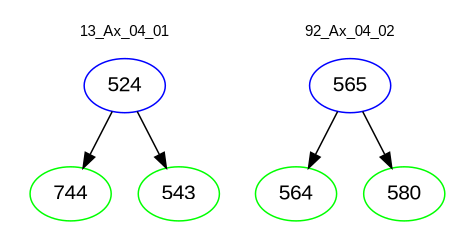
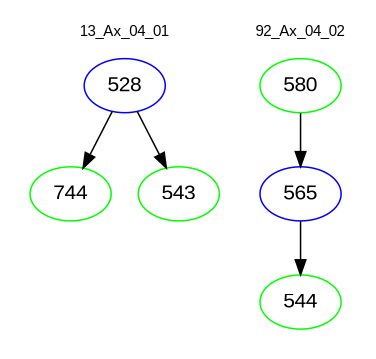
(125, 86) -> (125, 86)
(374, 133) -> (301, 132)
(296, 194) -> (301, 302)
